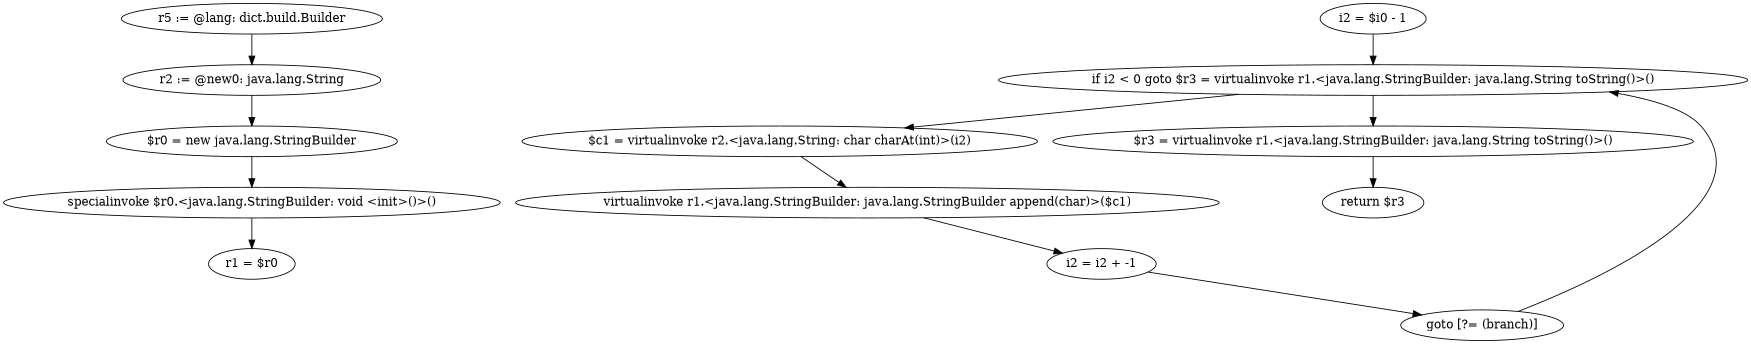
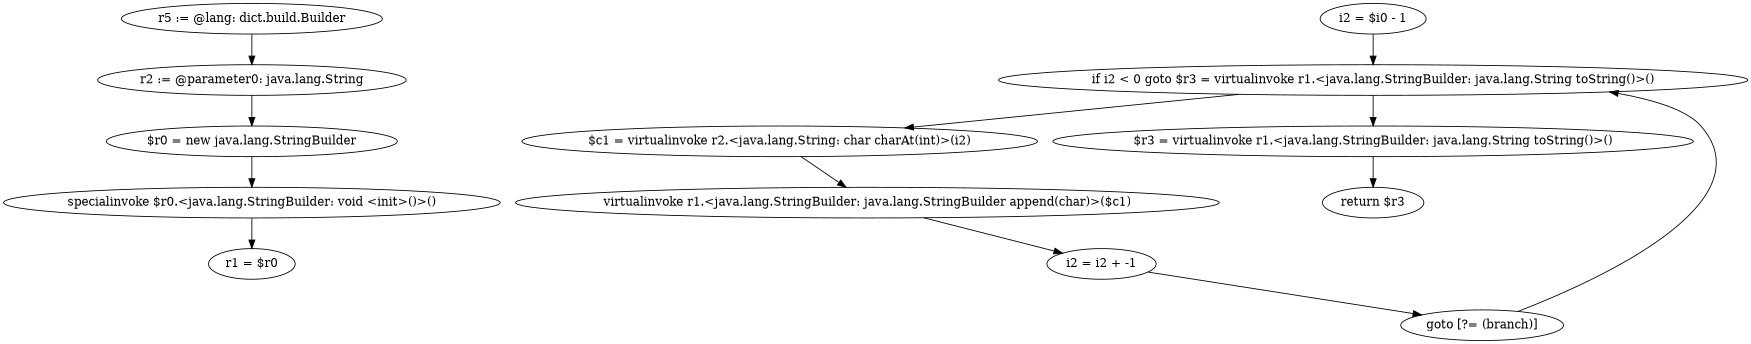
(252, 80) -> (252, 80)
